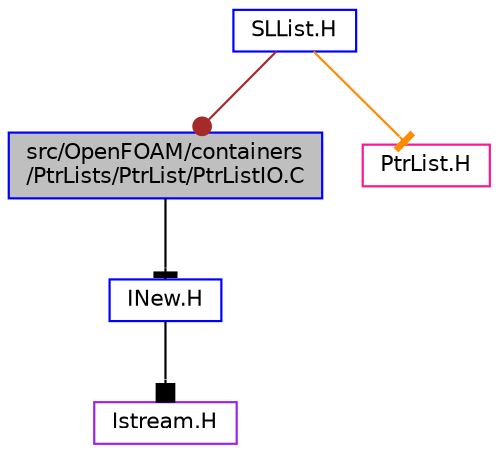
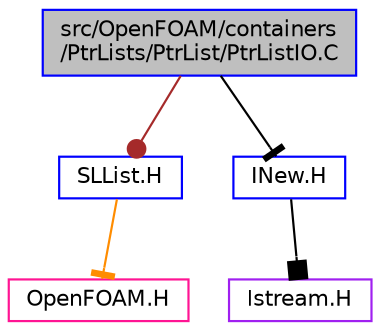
(243, 86) -> (161, 108)
(426, 165) -> (99, 300)
